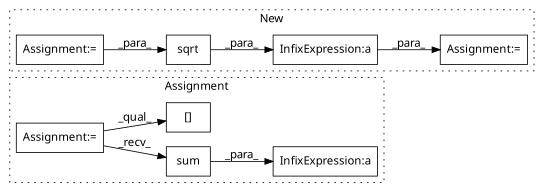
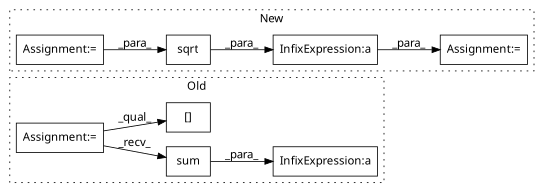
(197, 87) -> (197, 87)
